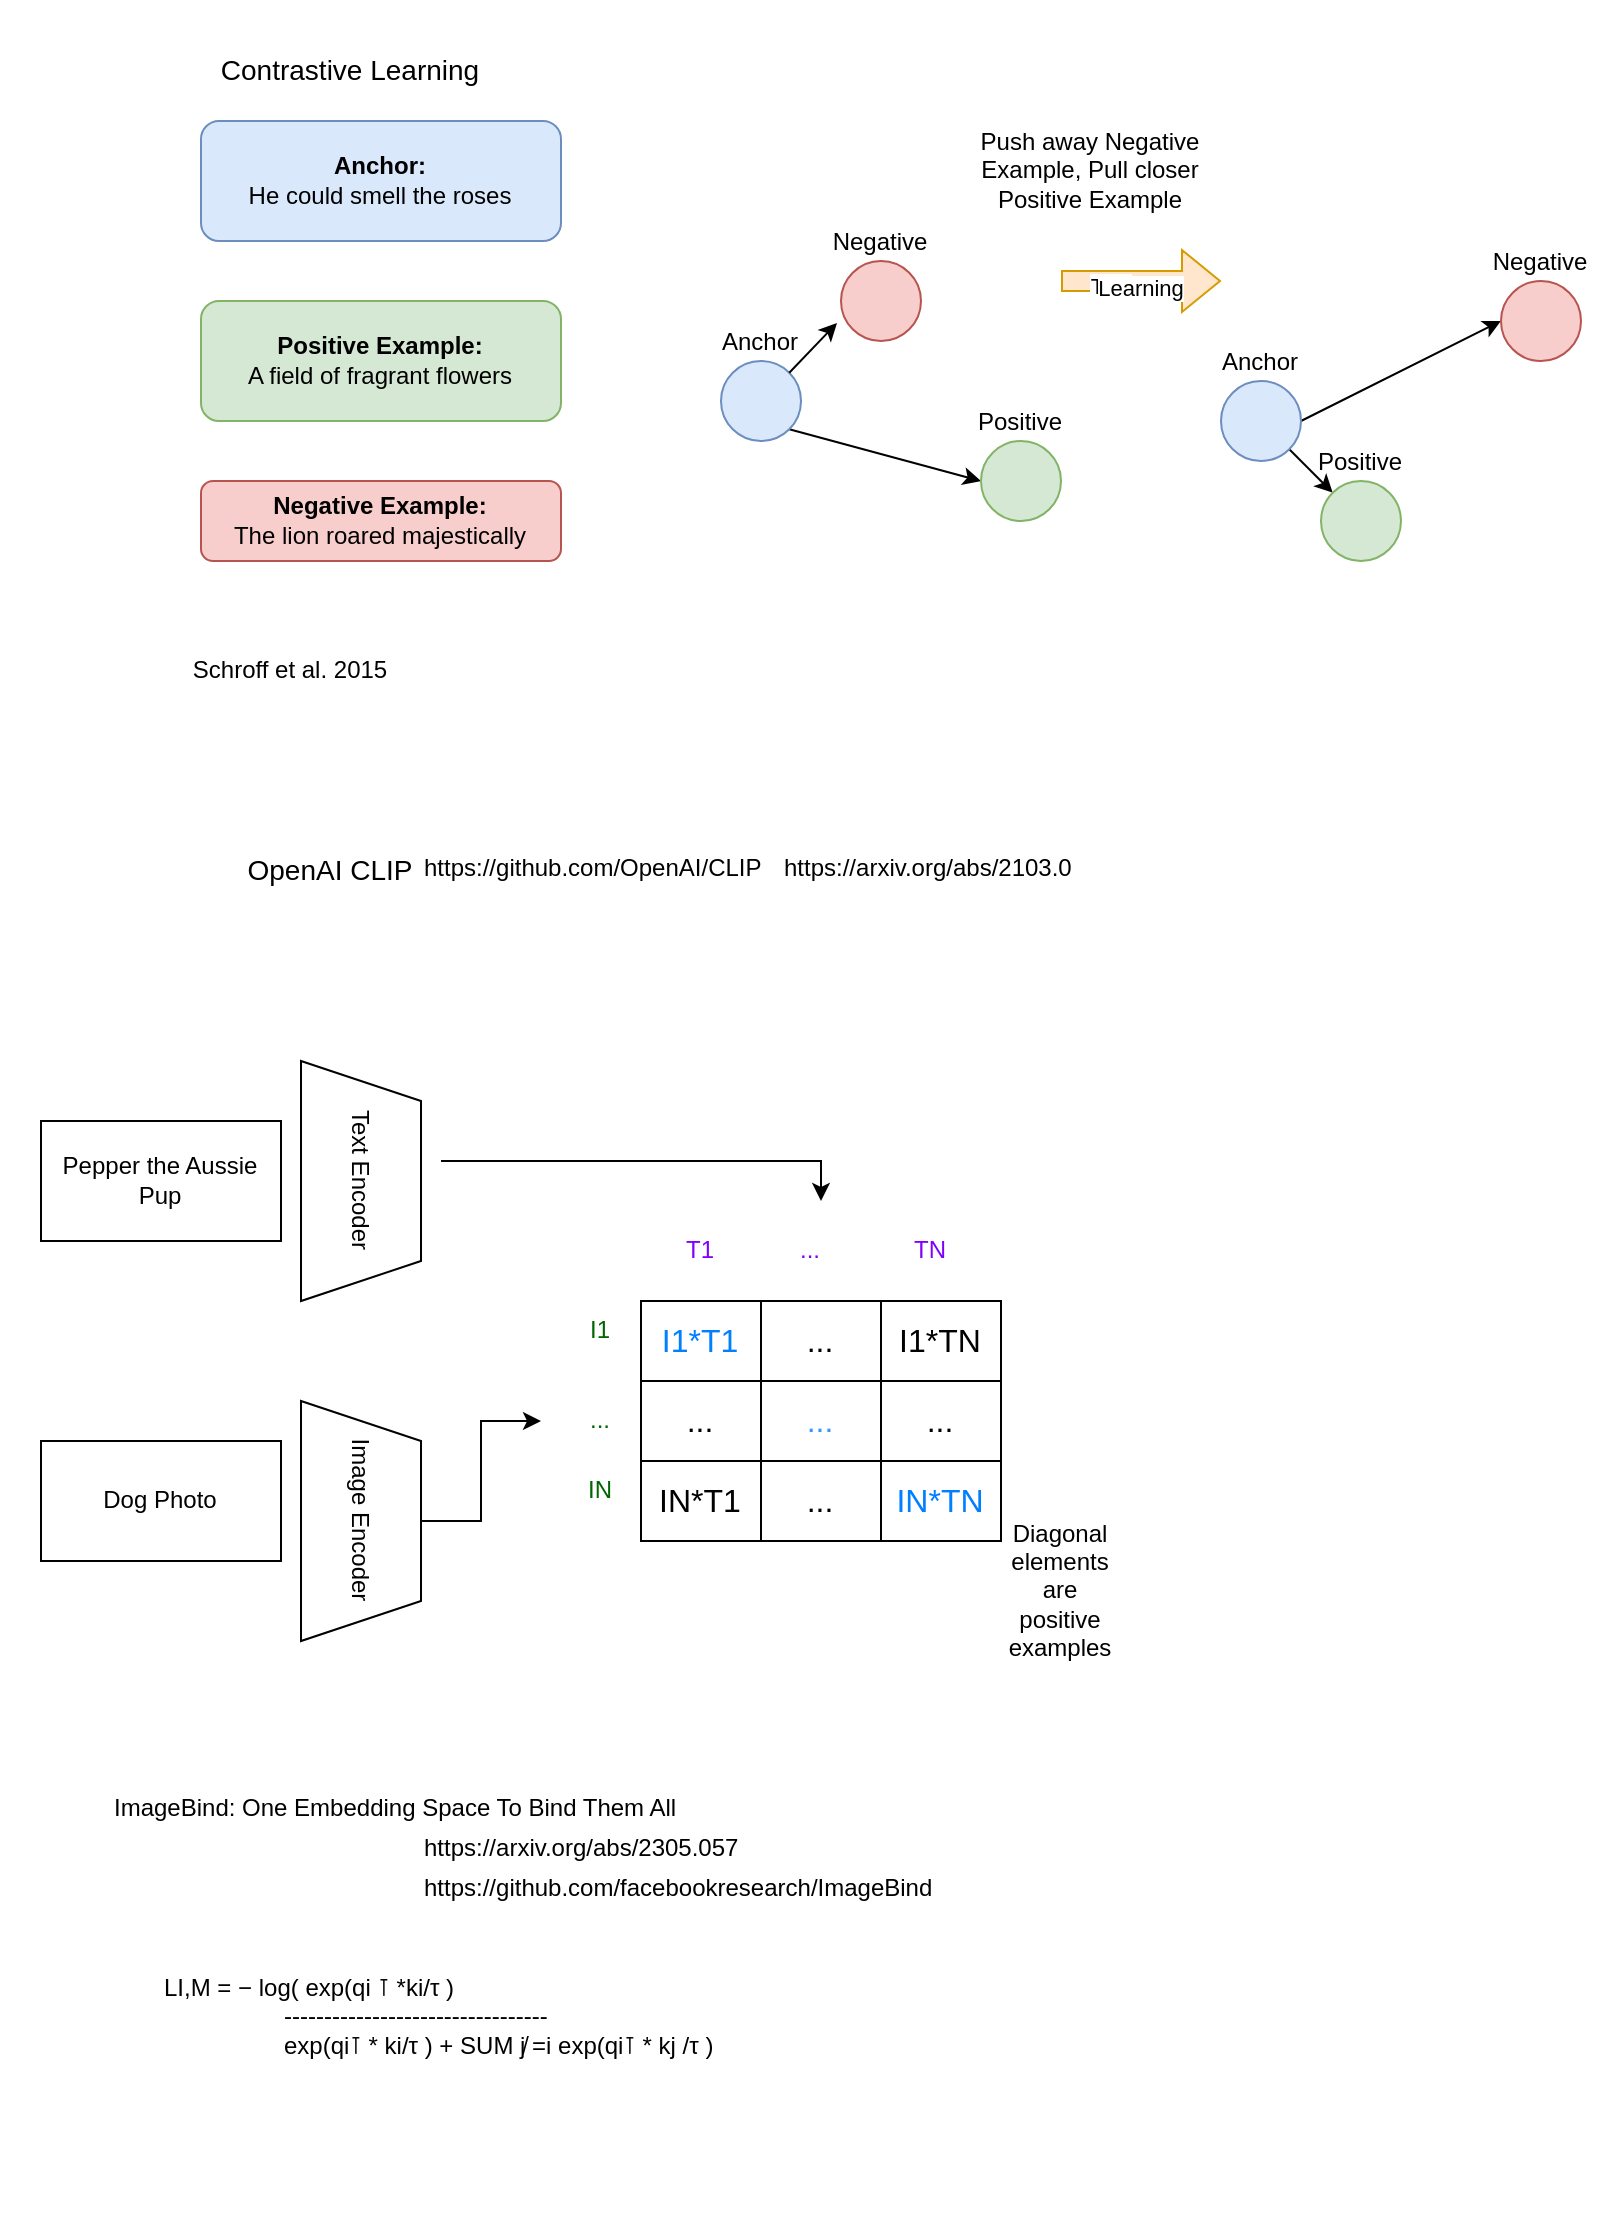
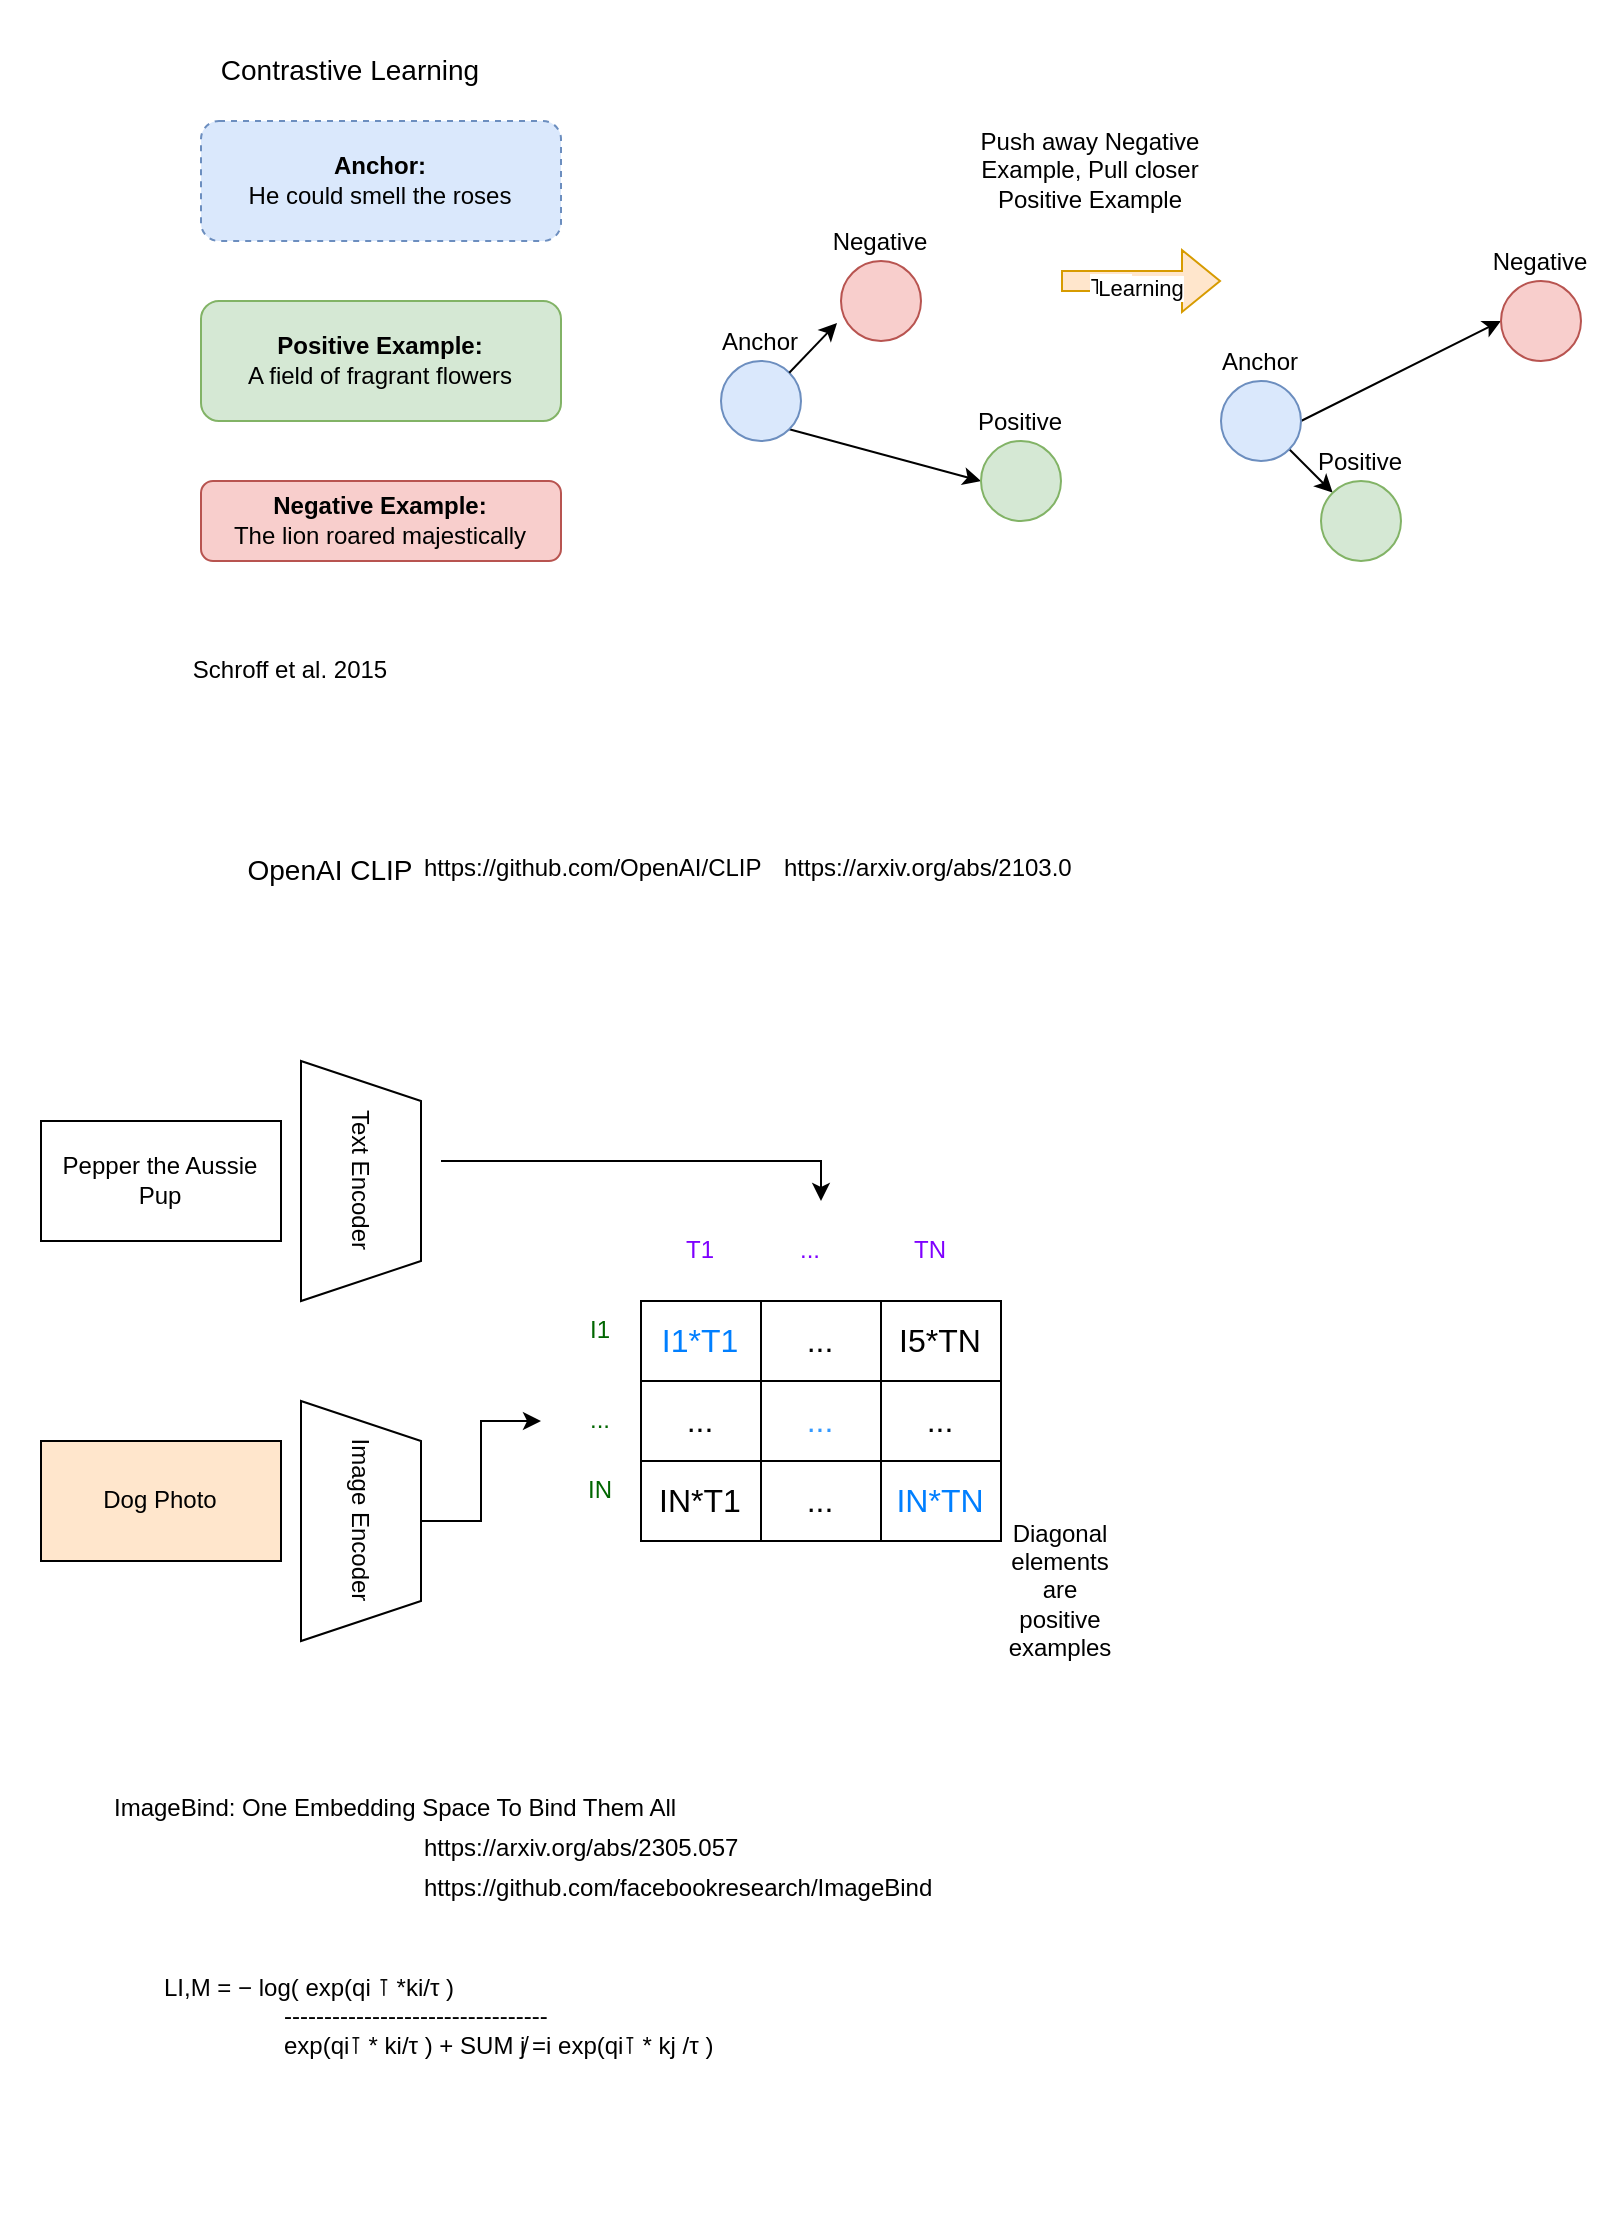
(381, 181) -> (381, 181)
(941, 1341) -> (941, 1341)
(161, 1501) -> (161, 1501)
